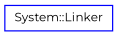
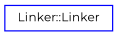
(59, 18) -> (59, 18)
